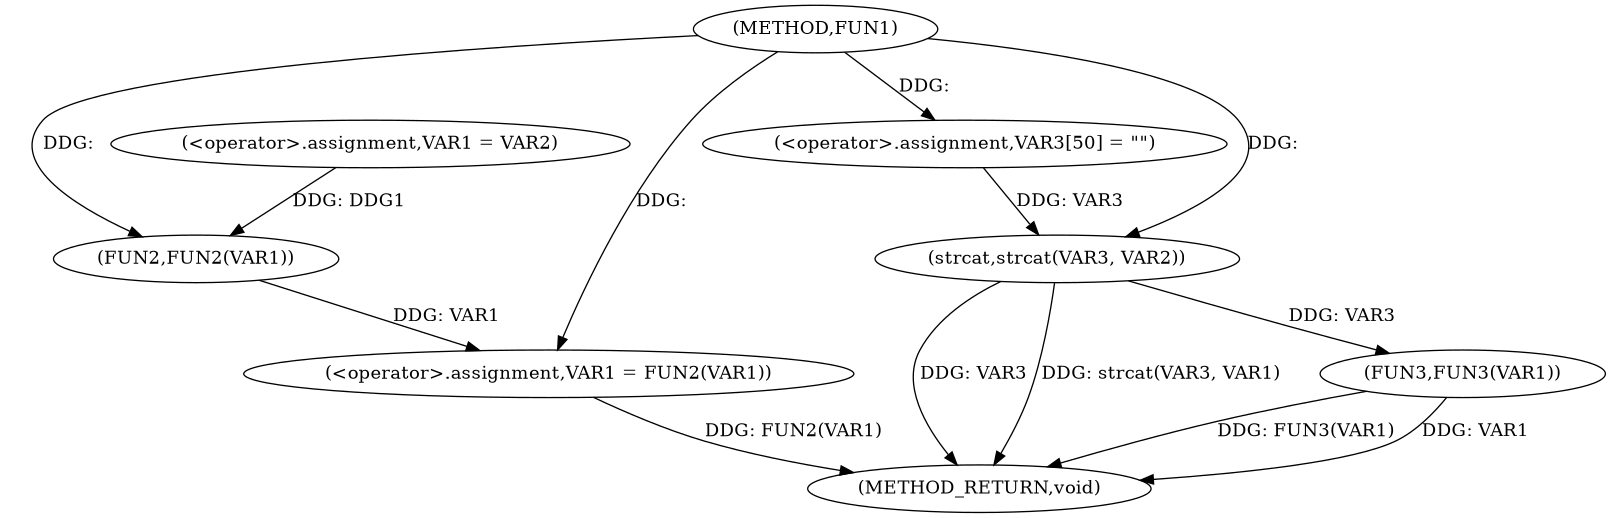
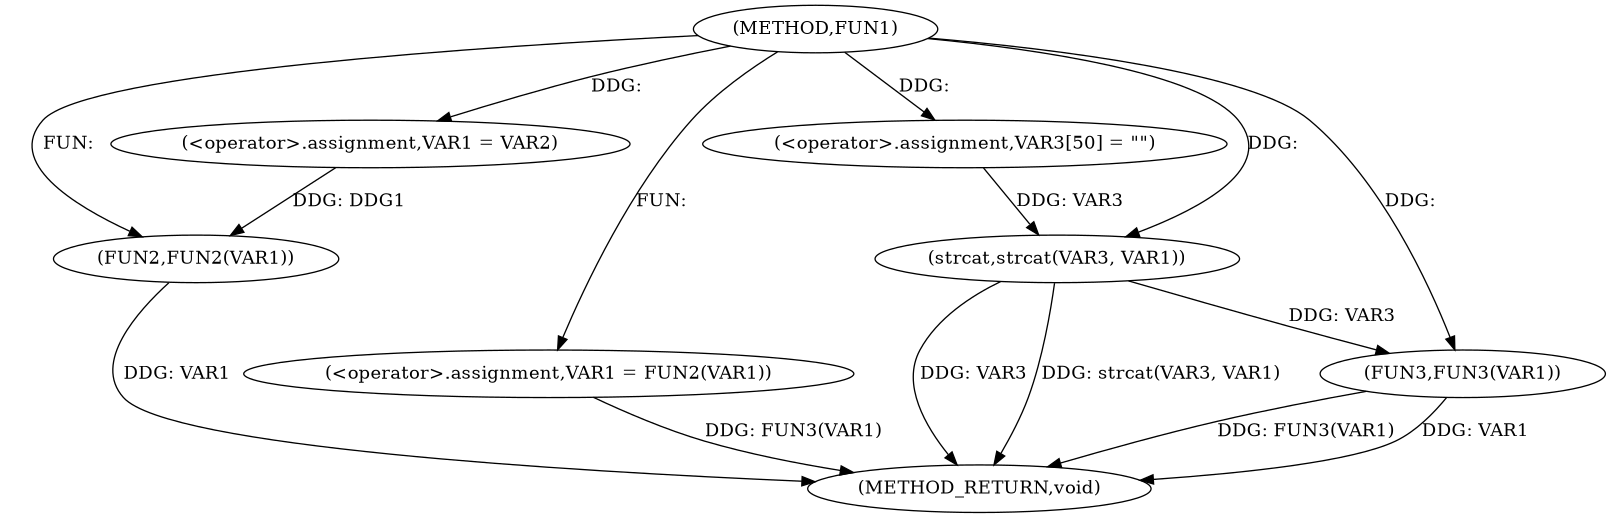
none -> (589, 77)
none -> (1251, 91)
(71, 144) -> (71, 144)
(664, 201) -> (664, 201)
(1057, 259) -> (1057, 259)
(363, 313) -> (391, 454)
(794, 431) -> (794, 431)
